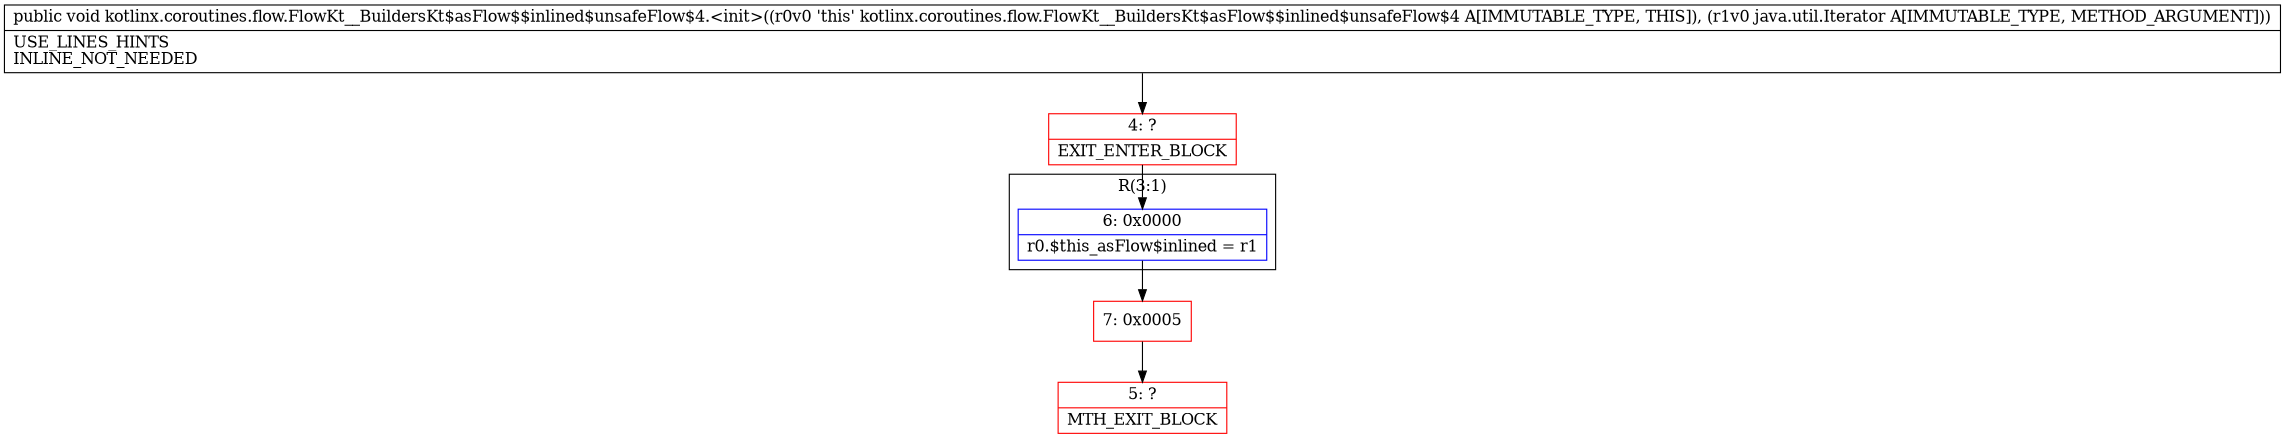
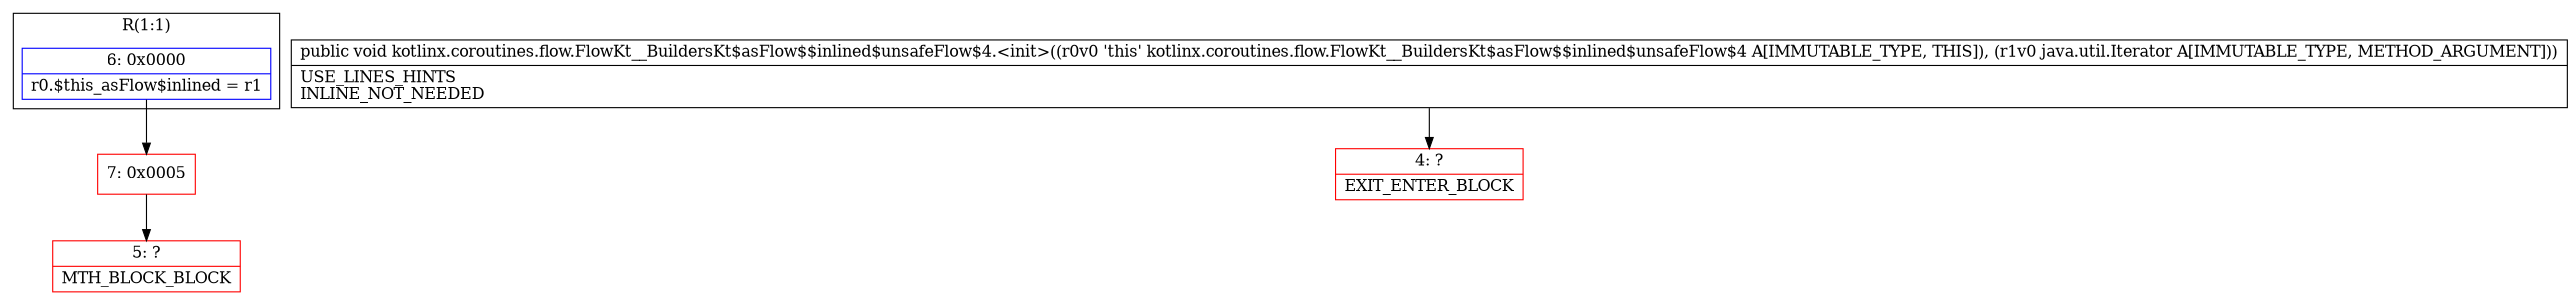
(1142, 181) -> none
(1142, 187) -> (146, 26)
(1142, 420) -> (146, 279)
